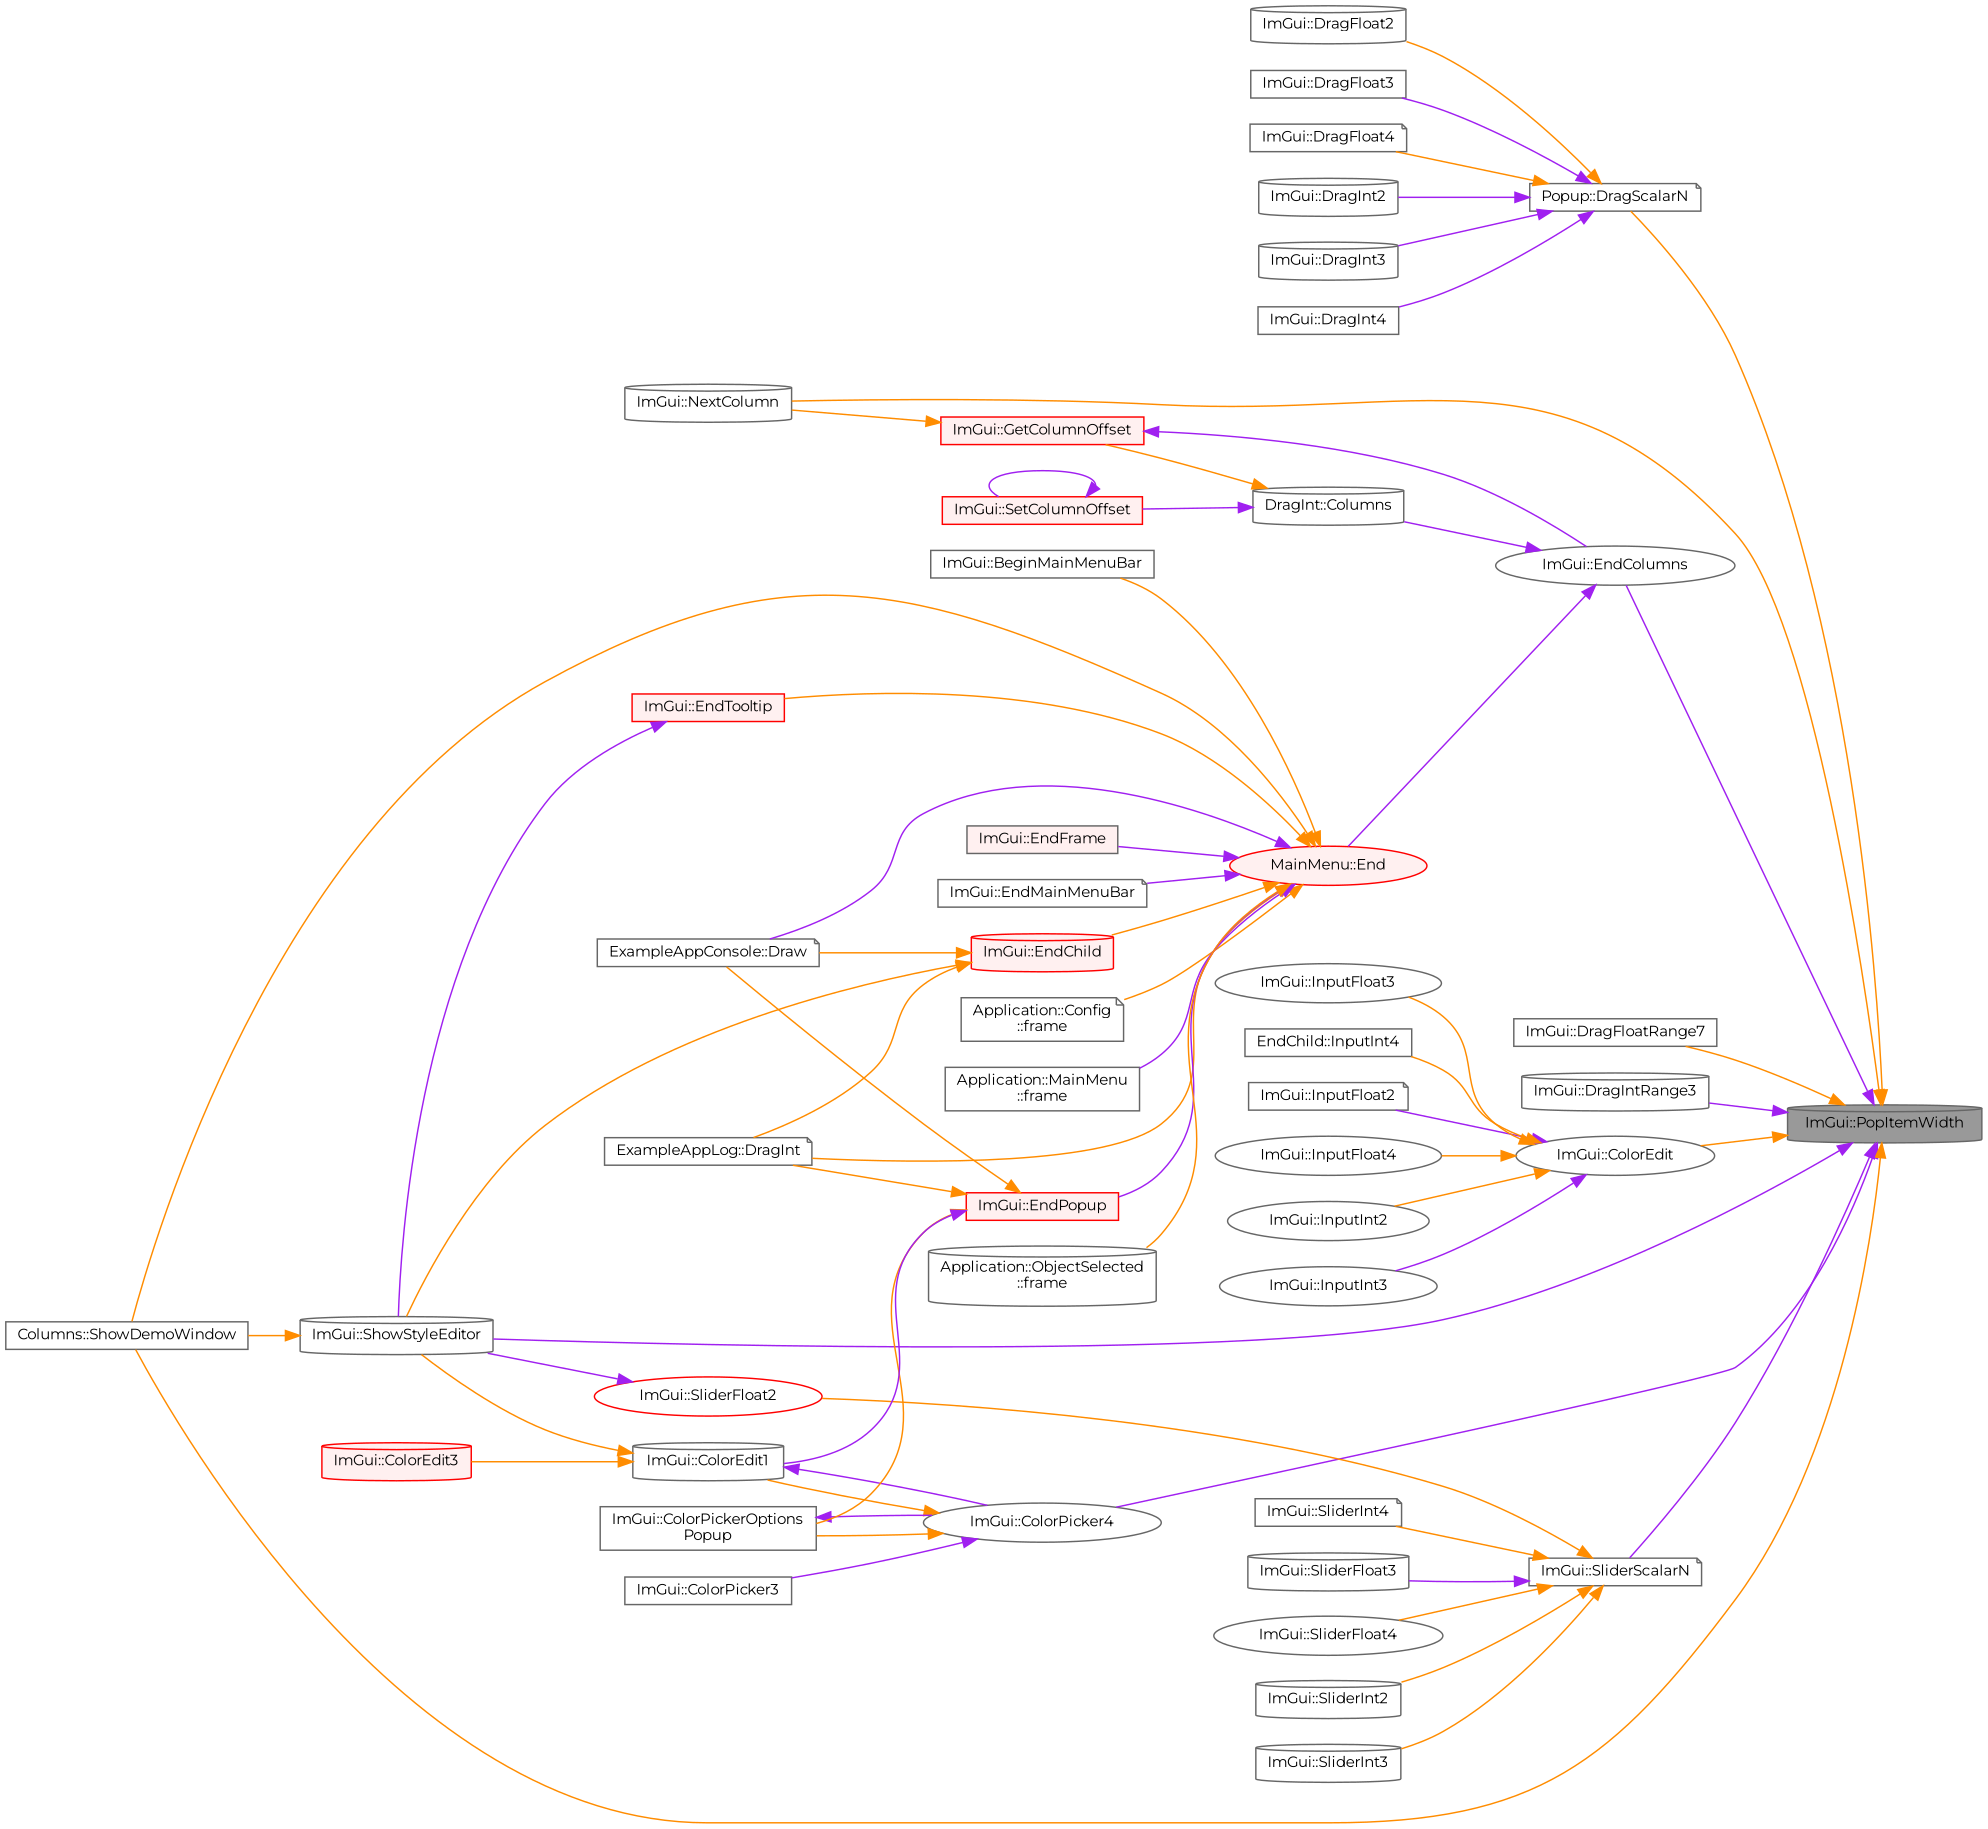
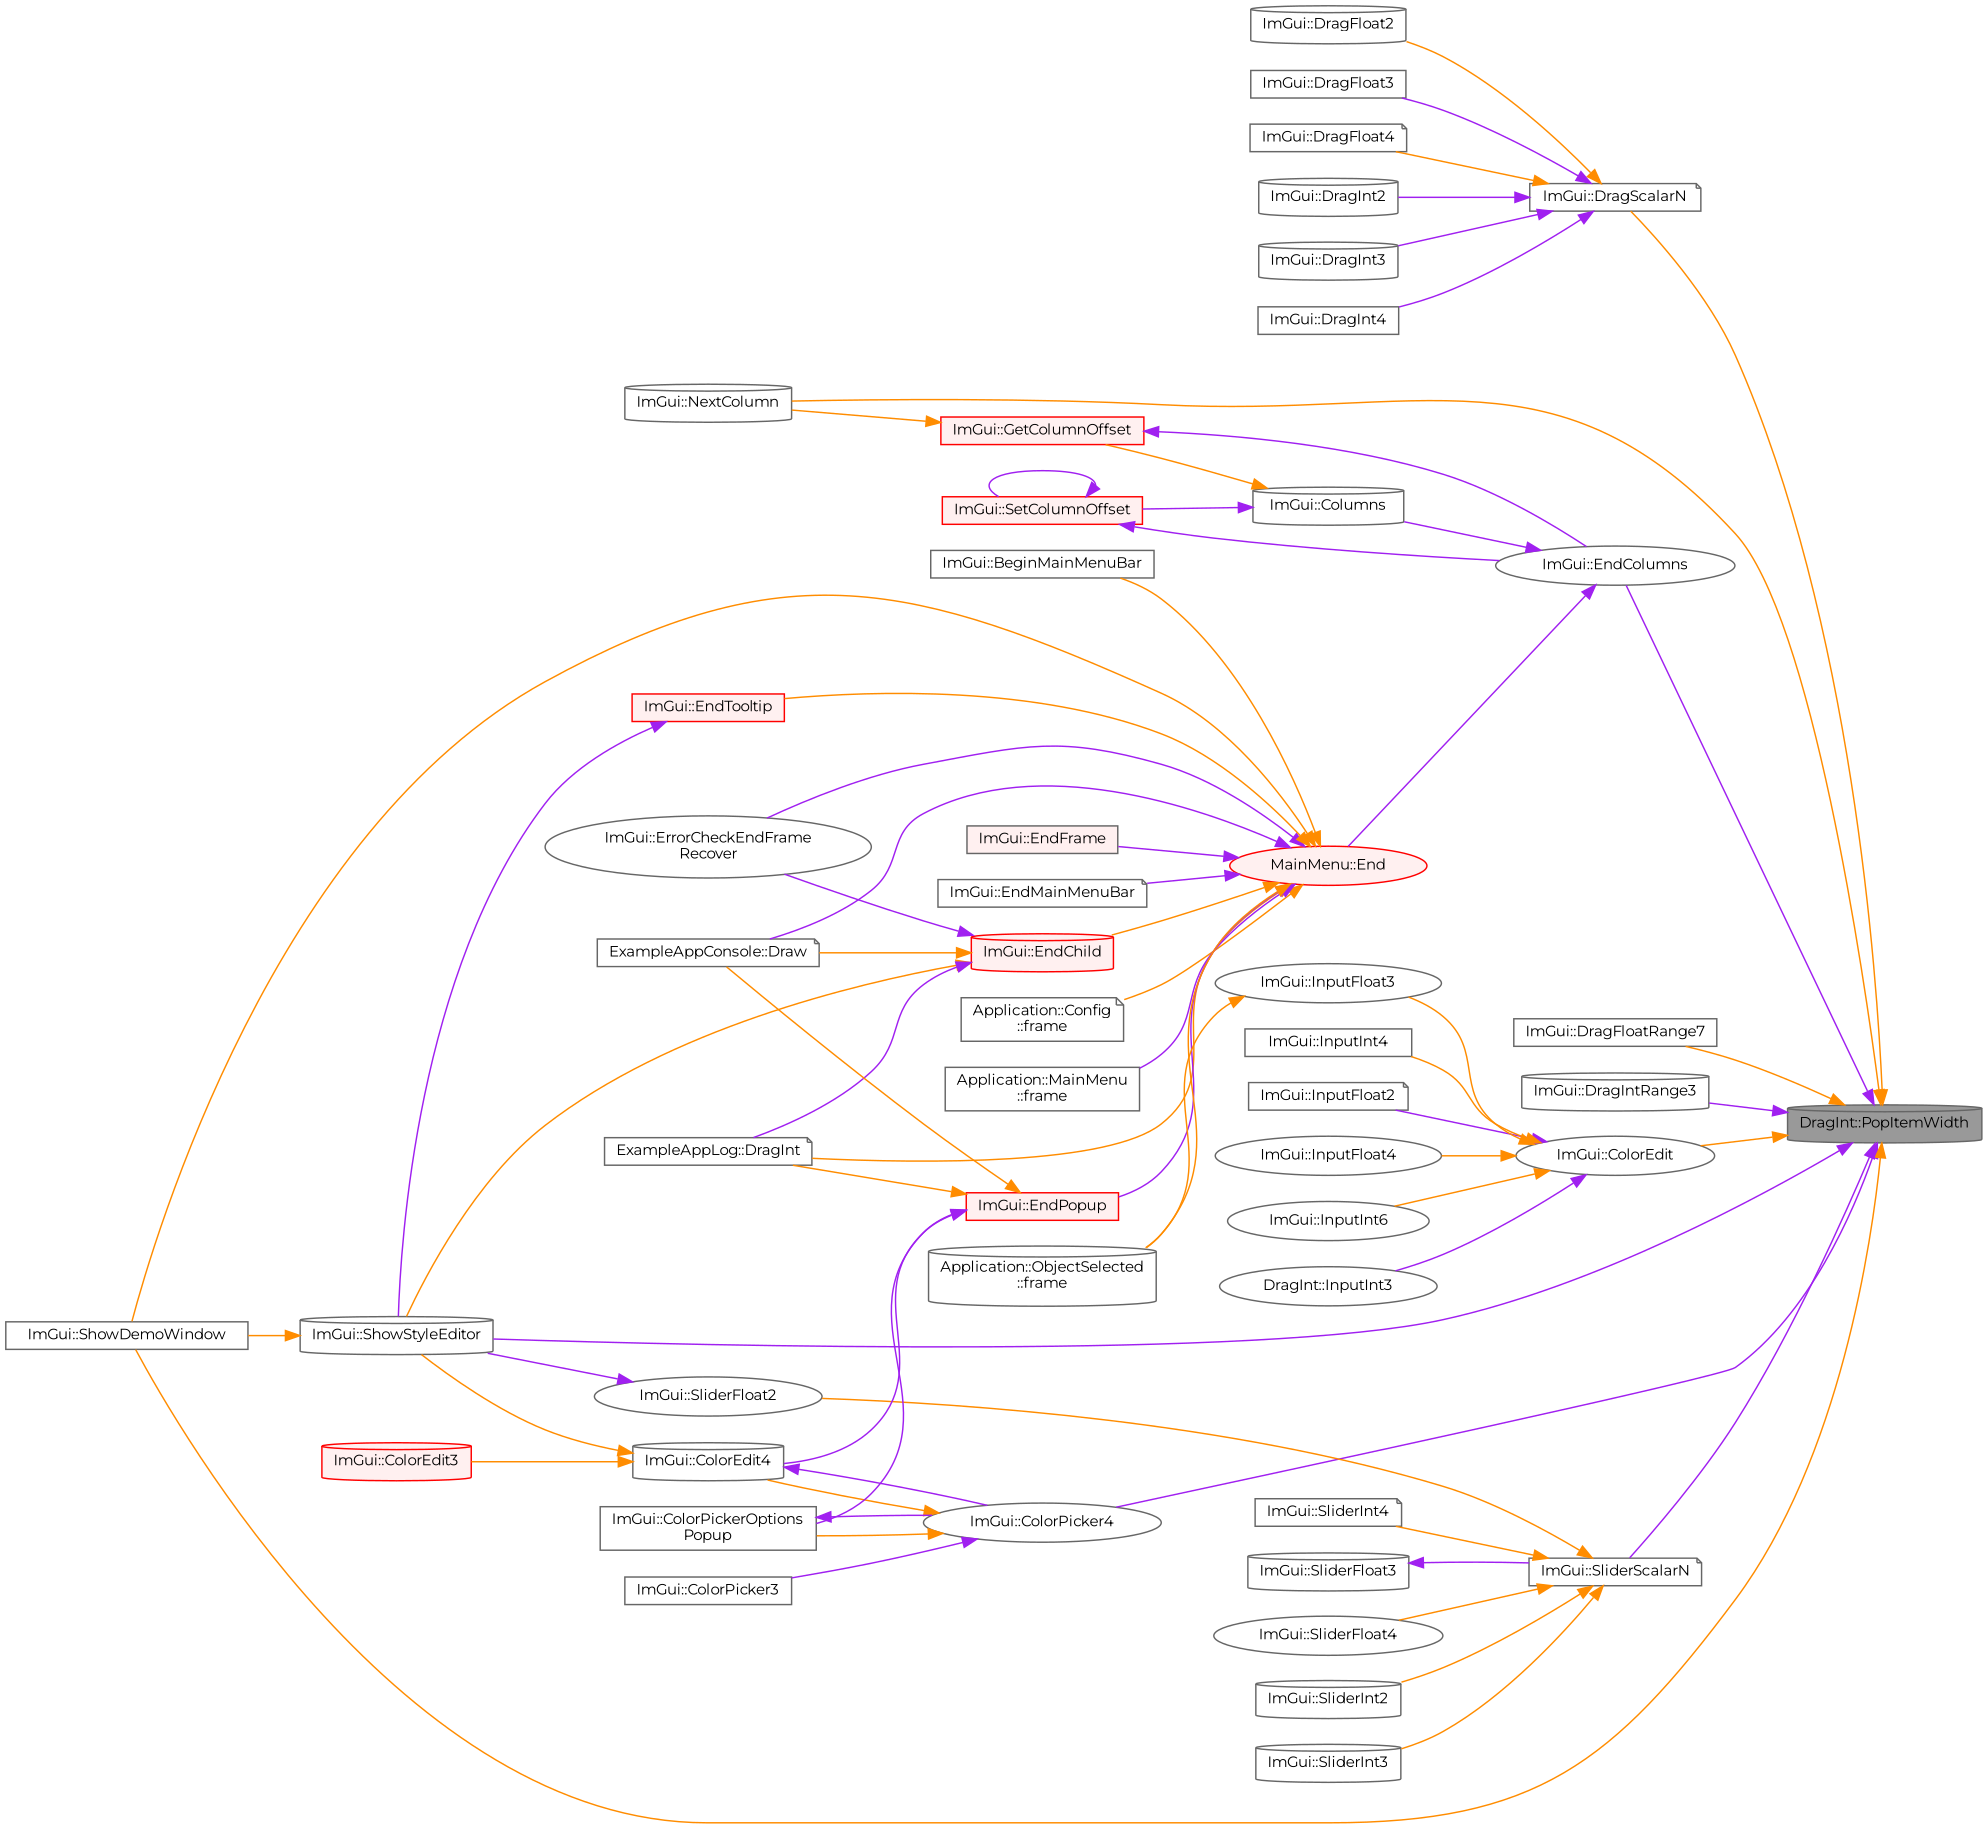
(1615, 197) -> (1615, 197)
(1328, 506) -> (1328, 506)
none -> (1316, 548)
none -> (708, 847)
(1328, 1043) -> (1328, 1043)
(873, 1070) -> (873, 1070)
none -> (1187, 1124)
(1885, 1124) -> (1885, 1124)
(1328, 1221) -> (1328, 1221)
(1328, 1286) -> (1328, 1286)
(127, 1336) -> (127, 1336)
(708, 1396) -> (708, 1396)
(903, 1415) -> (903, 1415)
(708, 1462) -> (708, 1462)
(1462, 1582) -> (1476, 1562)
